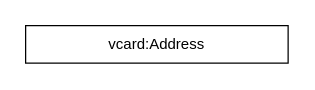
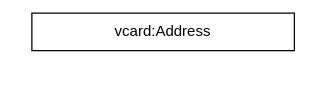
(157, 44) -> (163, 32)
